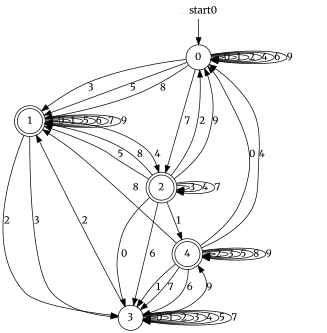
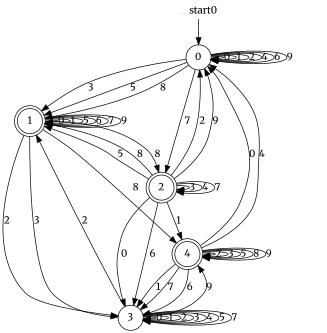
(158, 154) -> (158, 154)
(114, 186) -> (109, 182)
